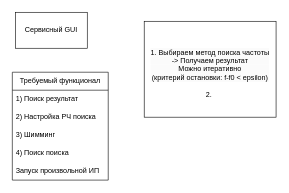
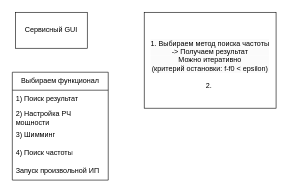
(210, 69) -> (210, 60)
(60, 81) -> (60, 81)
(57, 117) -> (61, 117)
(44, 153) -> (46, 153)
